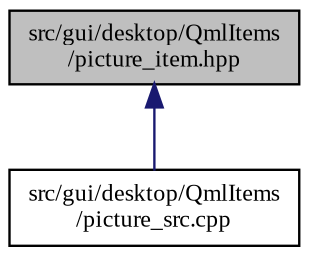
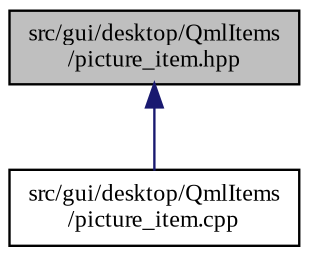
(154, 208) -> (154, 208)
